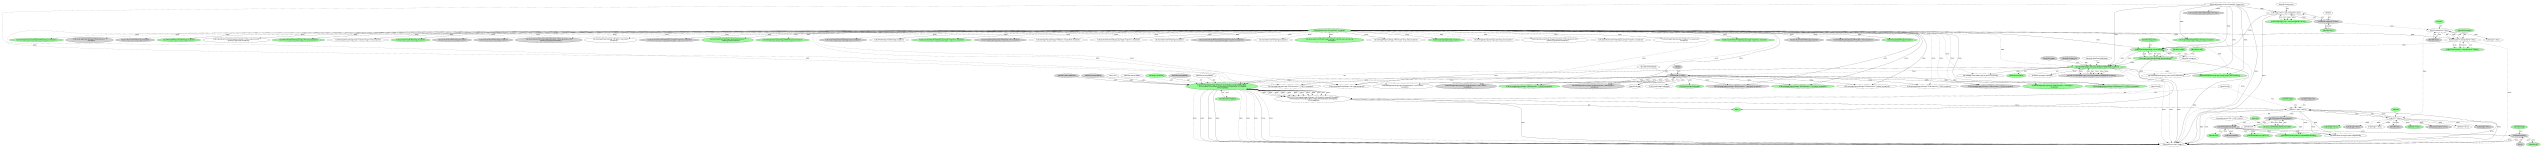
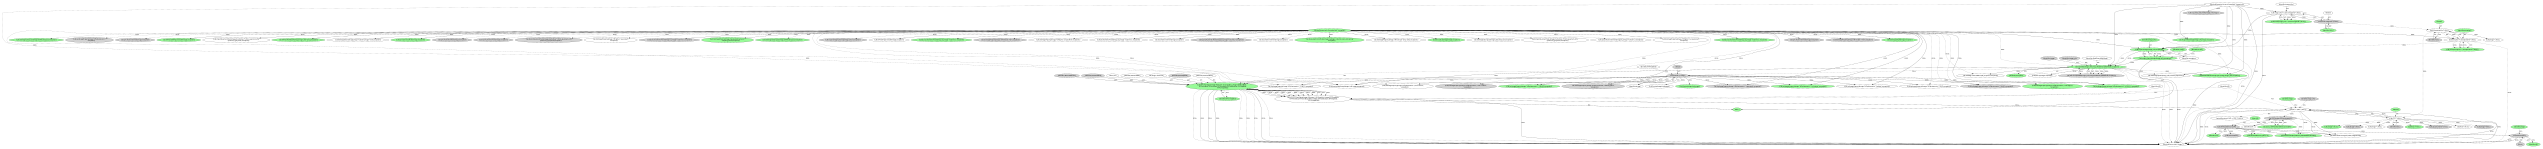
(1156, 76) -> (1156, 76)
